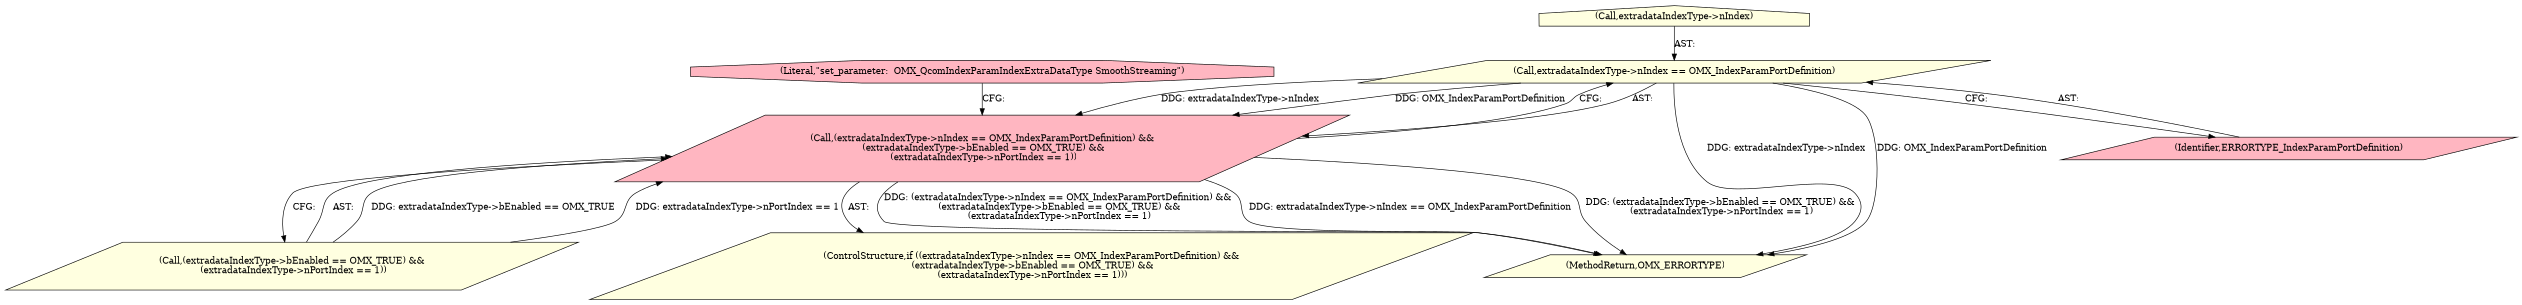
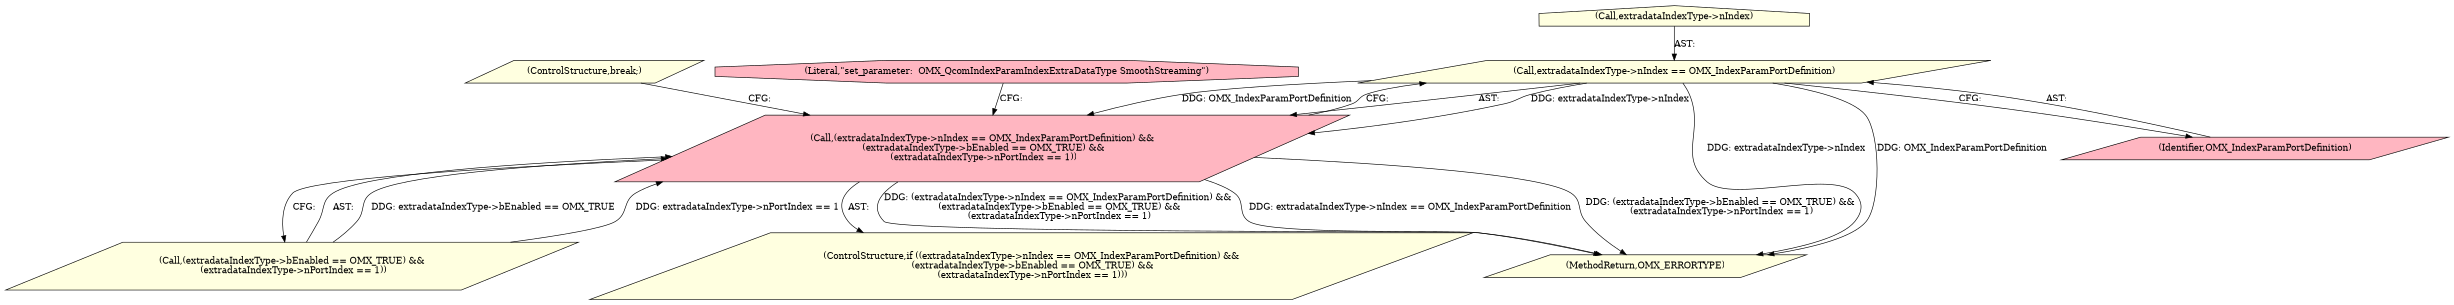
none -> (585, 72)
(2289, 148) -> (2255, 148)
